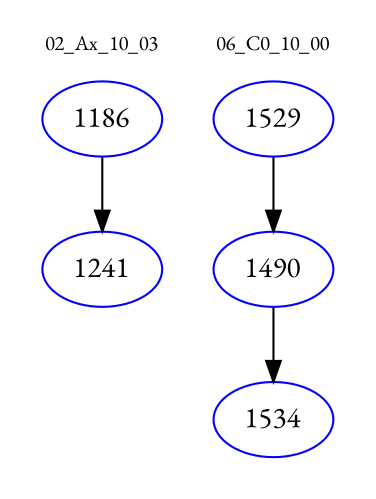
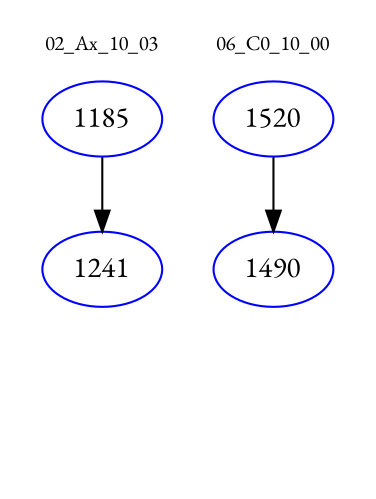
(102, 119) -> (102, 119)
(273, 119) -> (273, 119)
(273, 420) -> none
